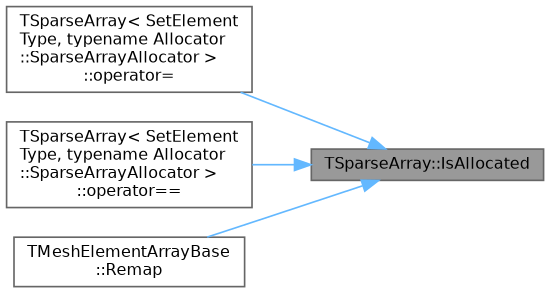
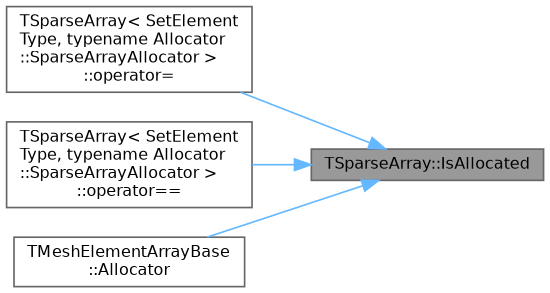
(129, 262) -> (129, 262)
